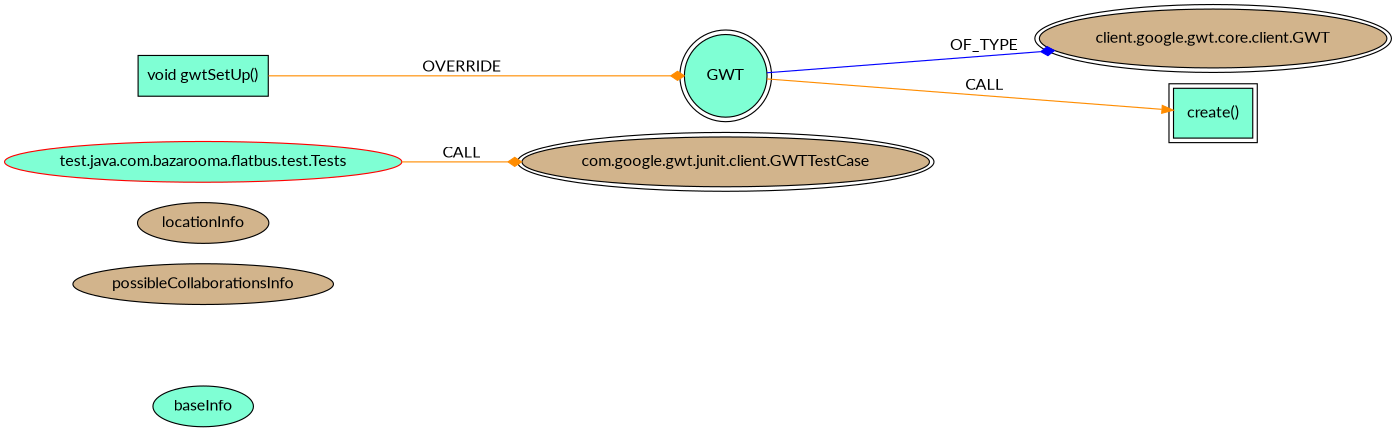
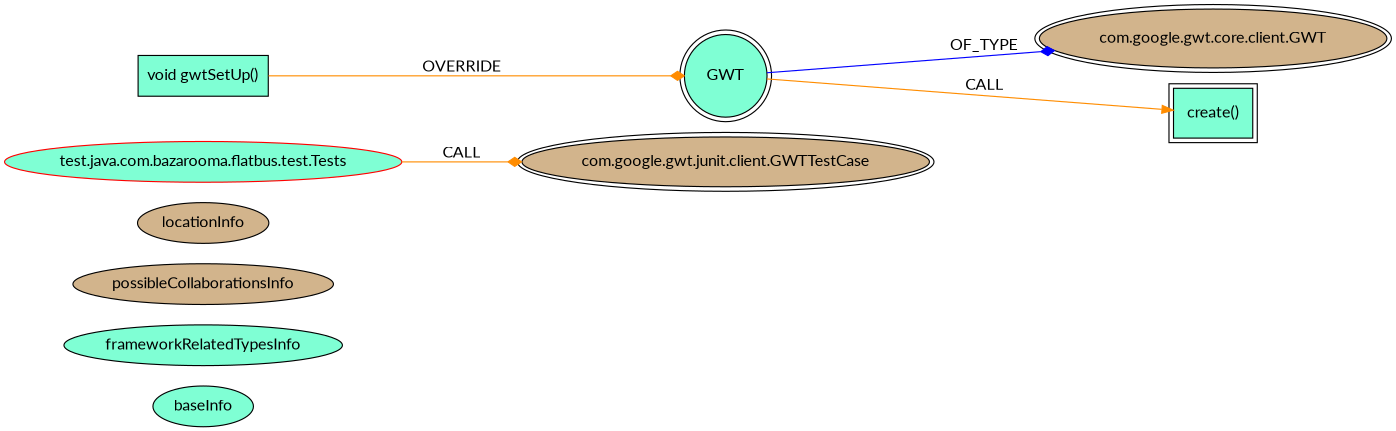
(1213, 38) -> (1213, 38)
none -> (203, 345)
